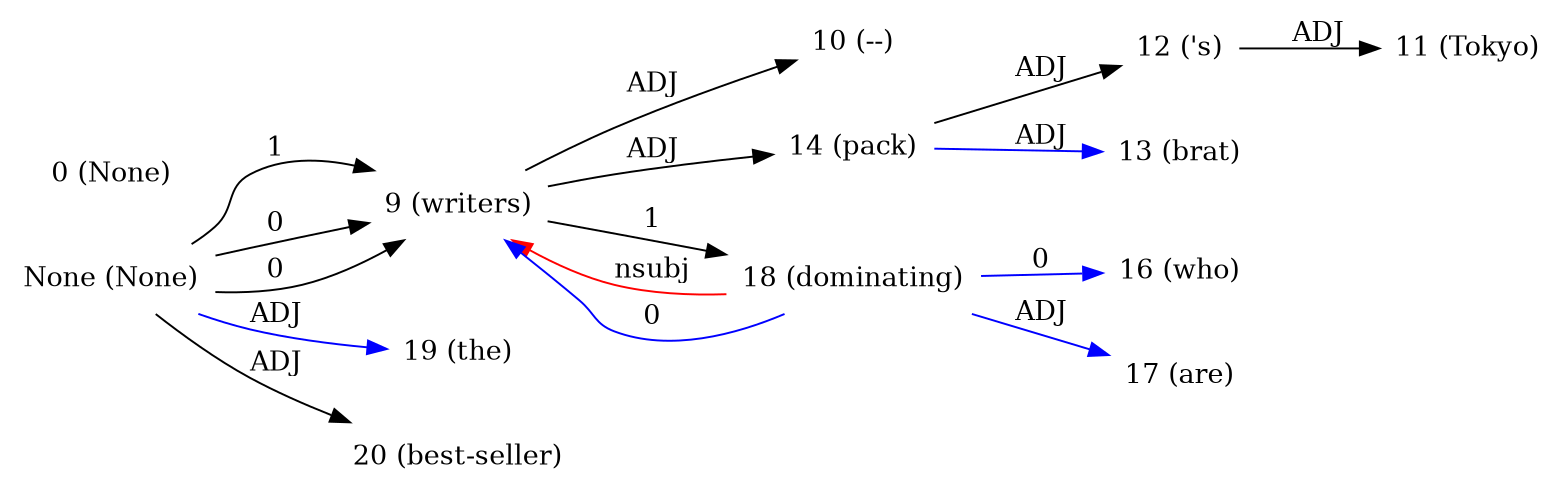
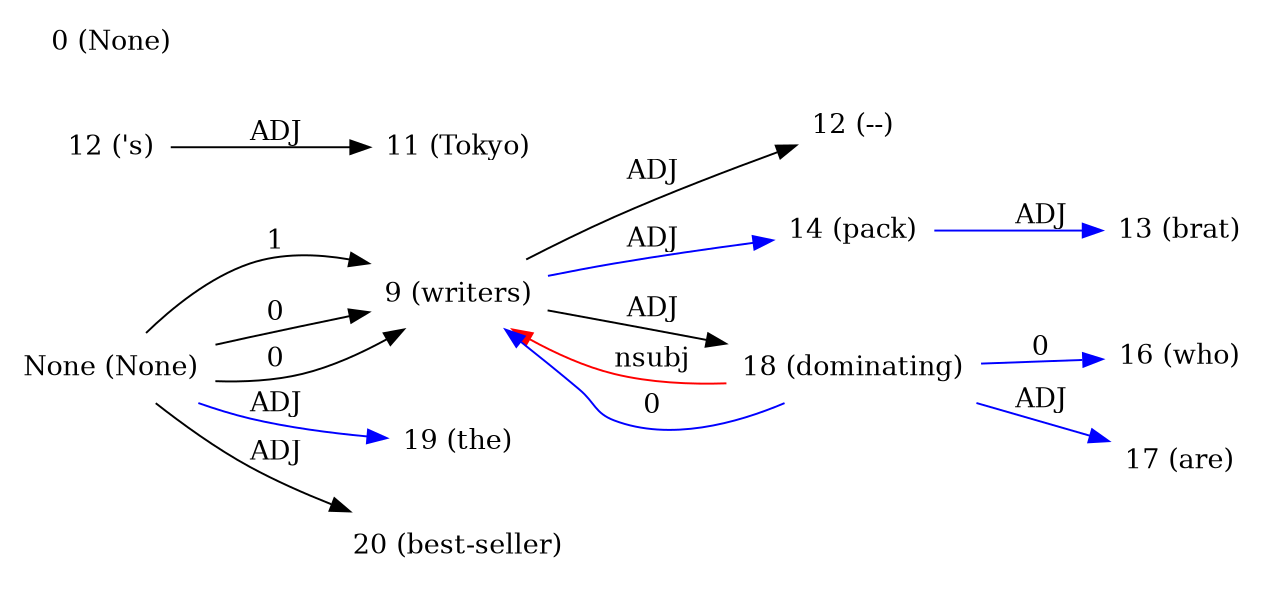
(853, 43) -> (853, 126)
(1018, 97) -> none
(650, 169) -> (650, 258)
(653, 220) -> (653, 309)
